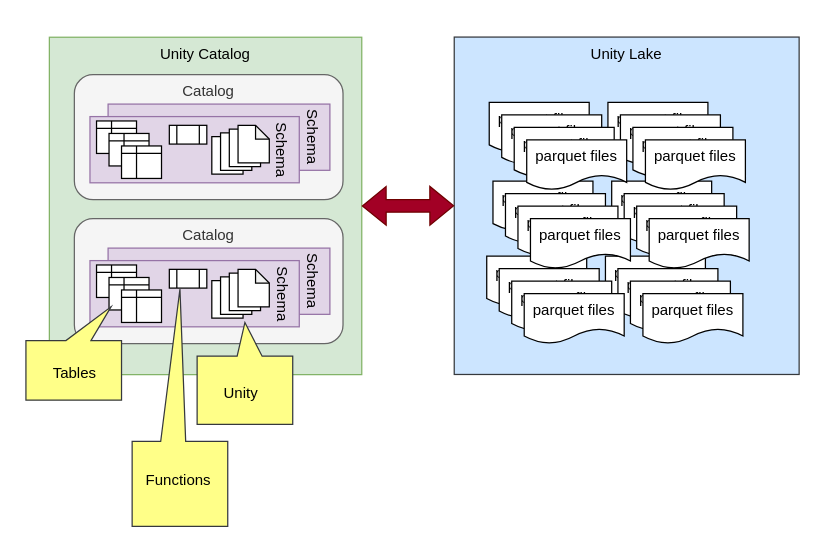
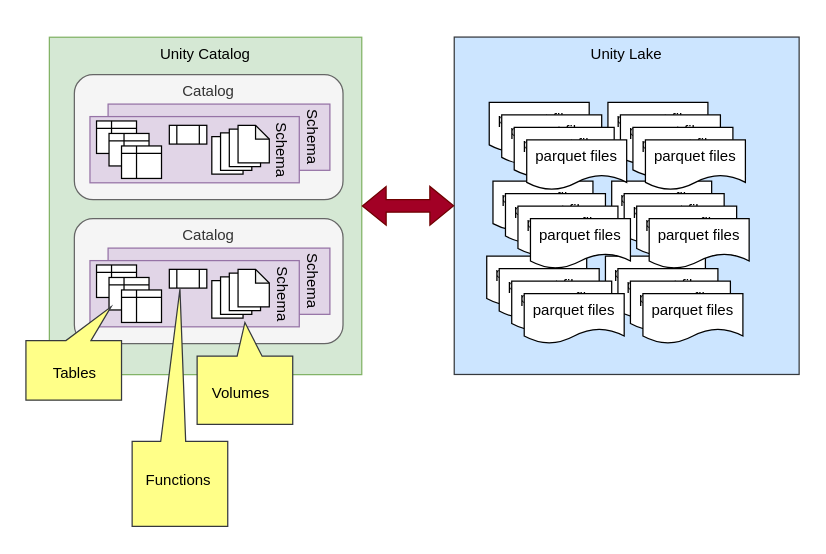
(241, 393) -> (241, 393)
